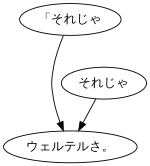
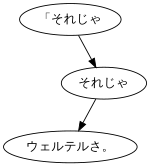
(52, 79) -> (85, 47)
